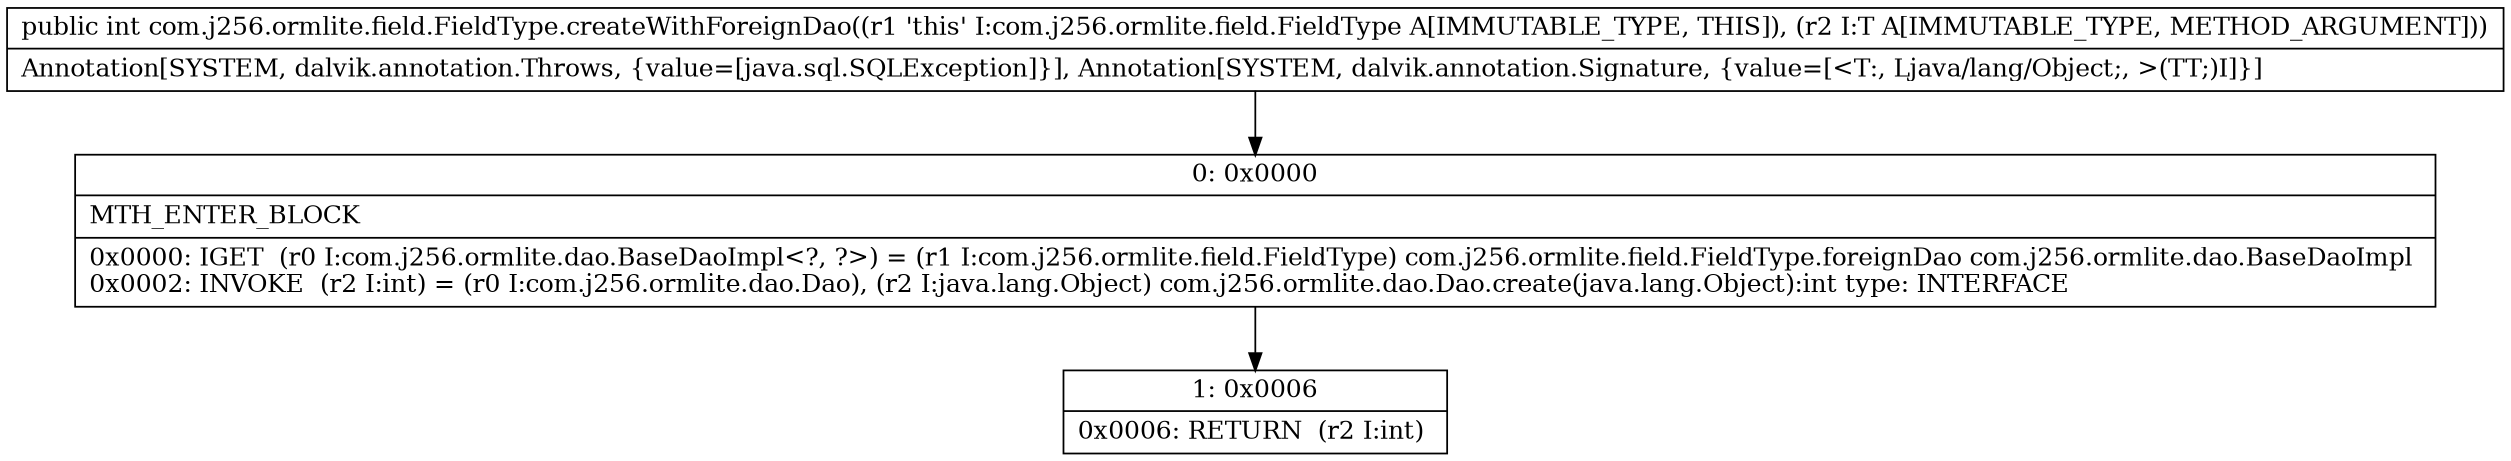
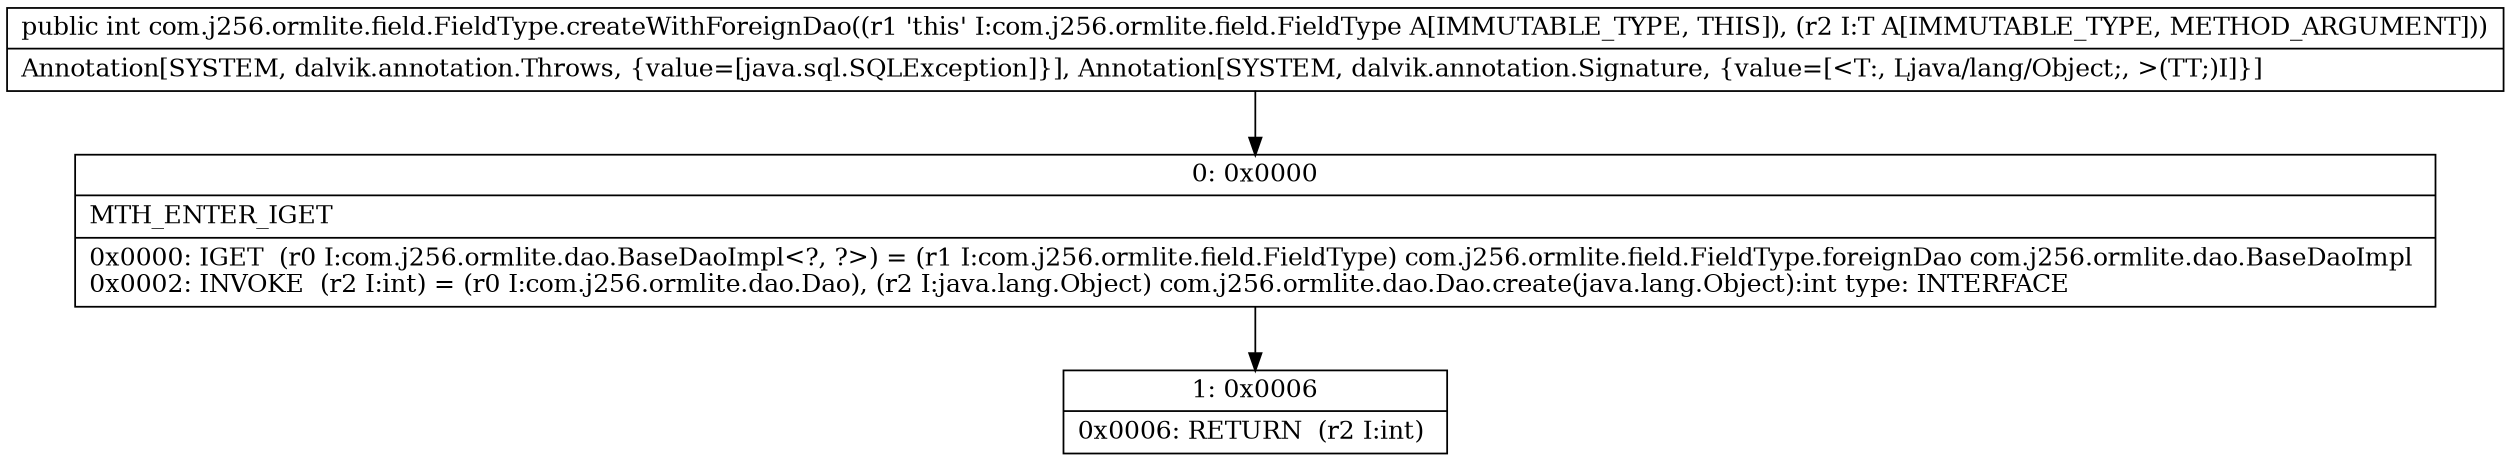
(225, 216) -> (211, 216)
